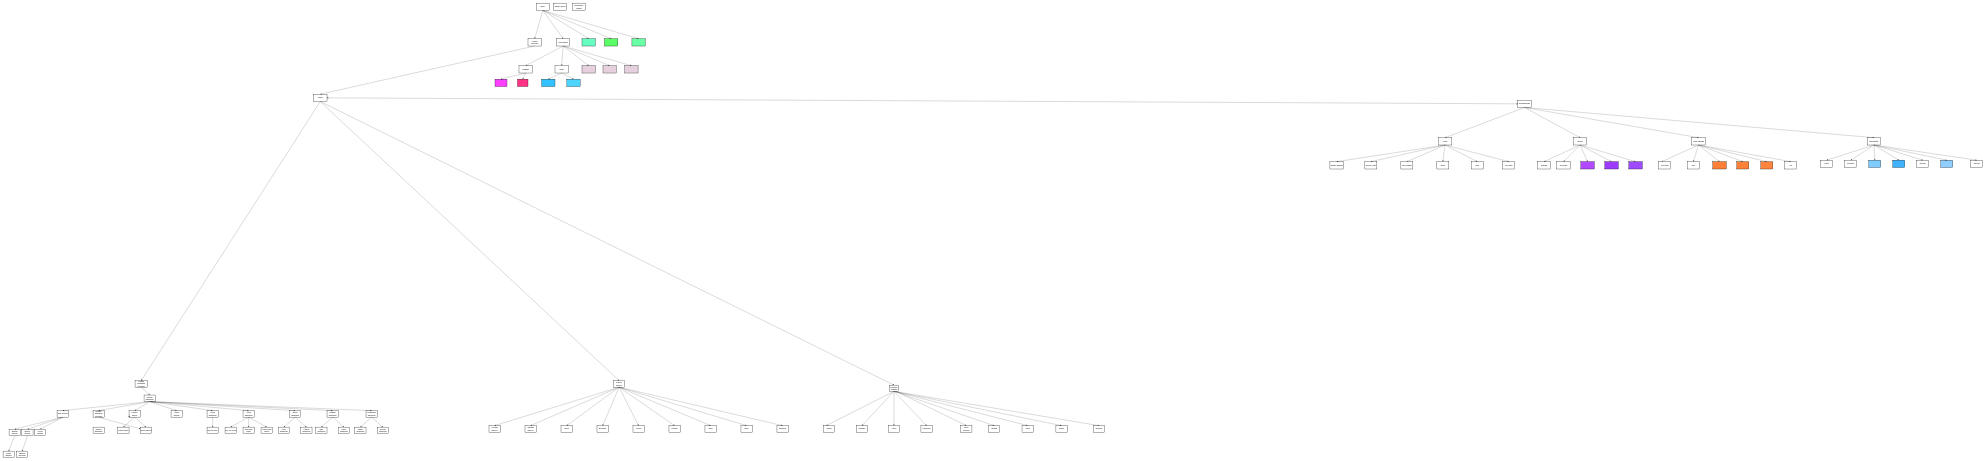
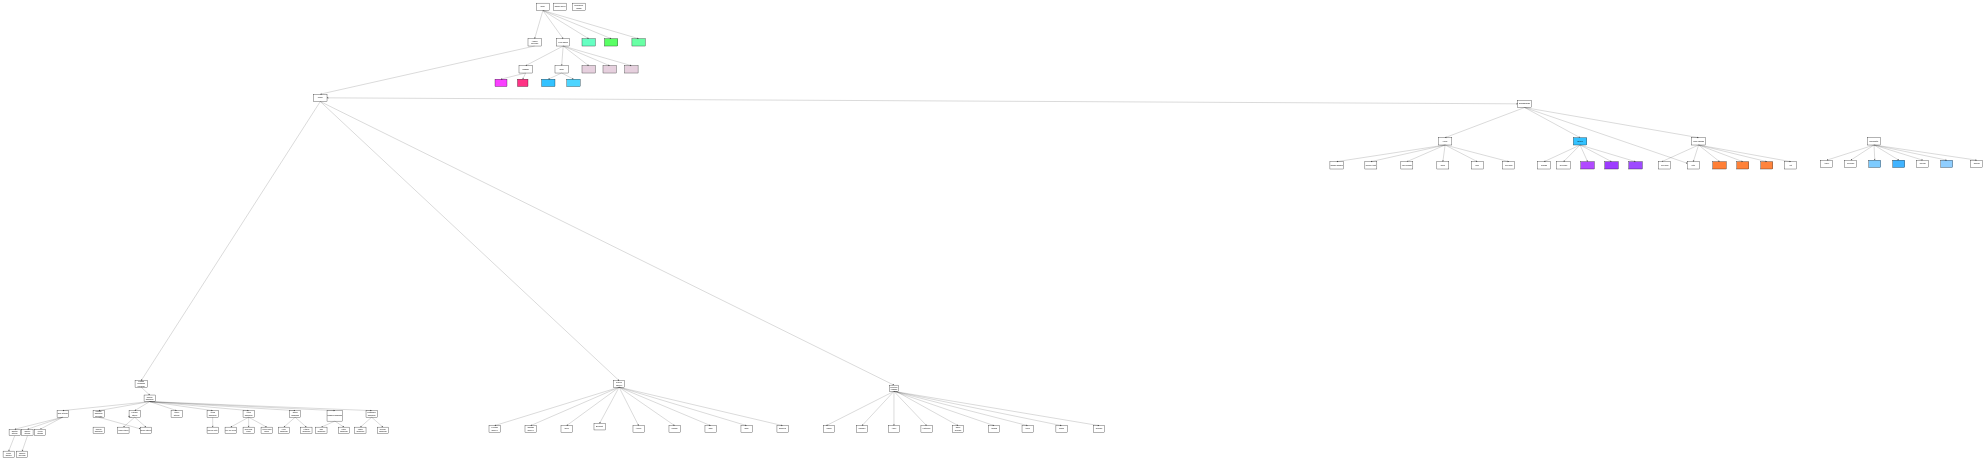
(1872, 137) -> (1685, 162)
(1580, 141) -> (1580, 141)
(333, 414) -> (335, 416)
(603, 429) -> (600, 427)
(966, 429) -> (958, 429)
